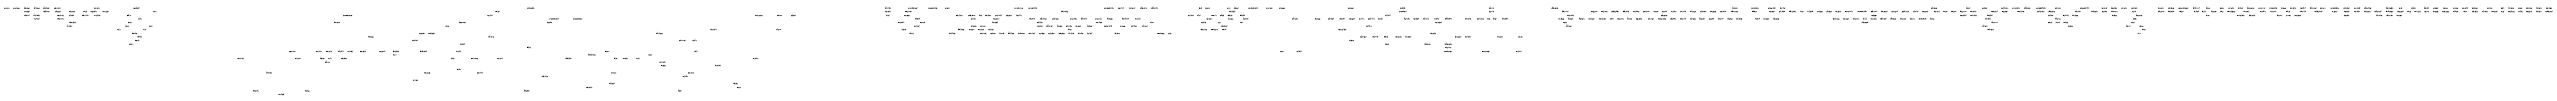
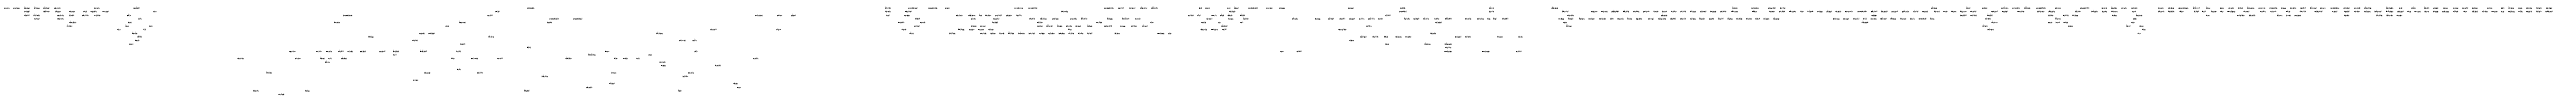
(1098, 19) -> none
none -> (1749, 19)
